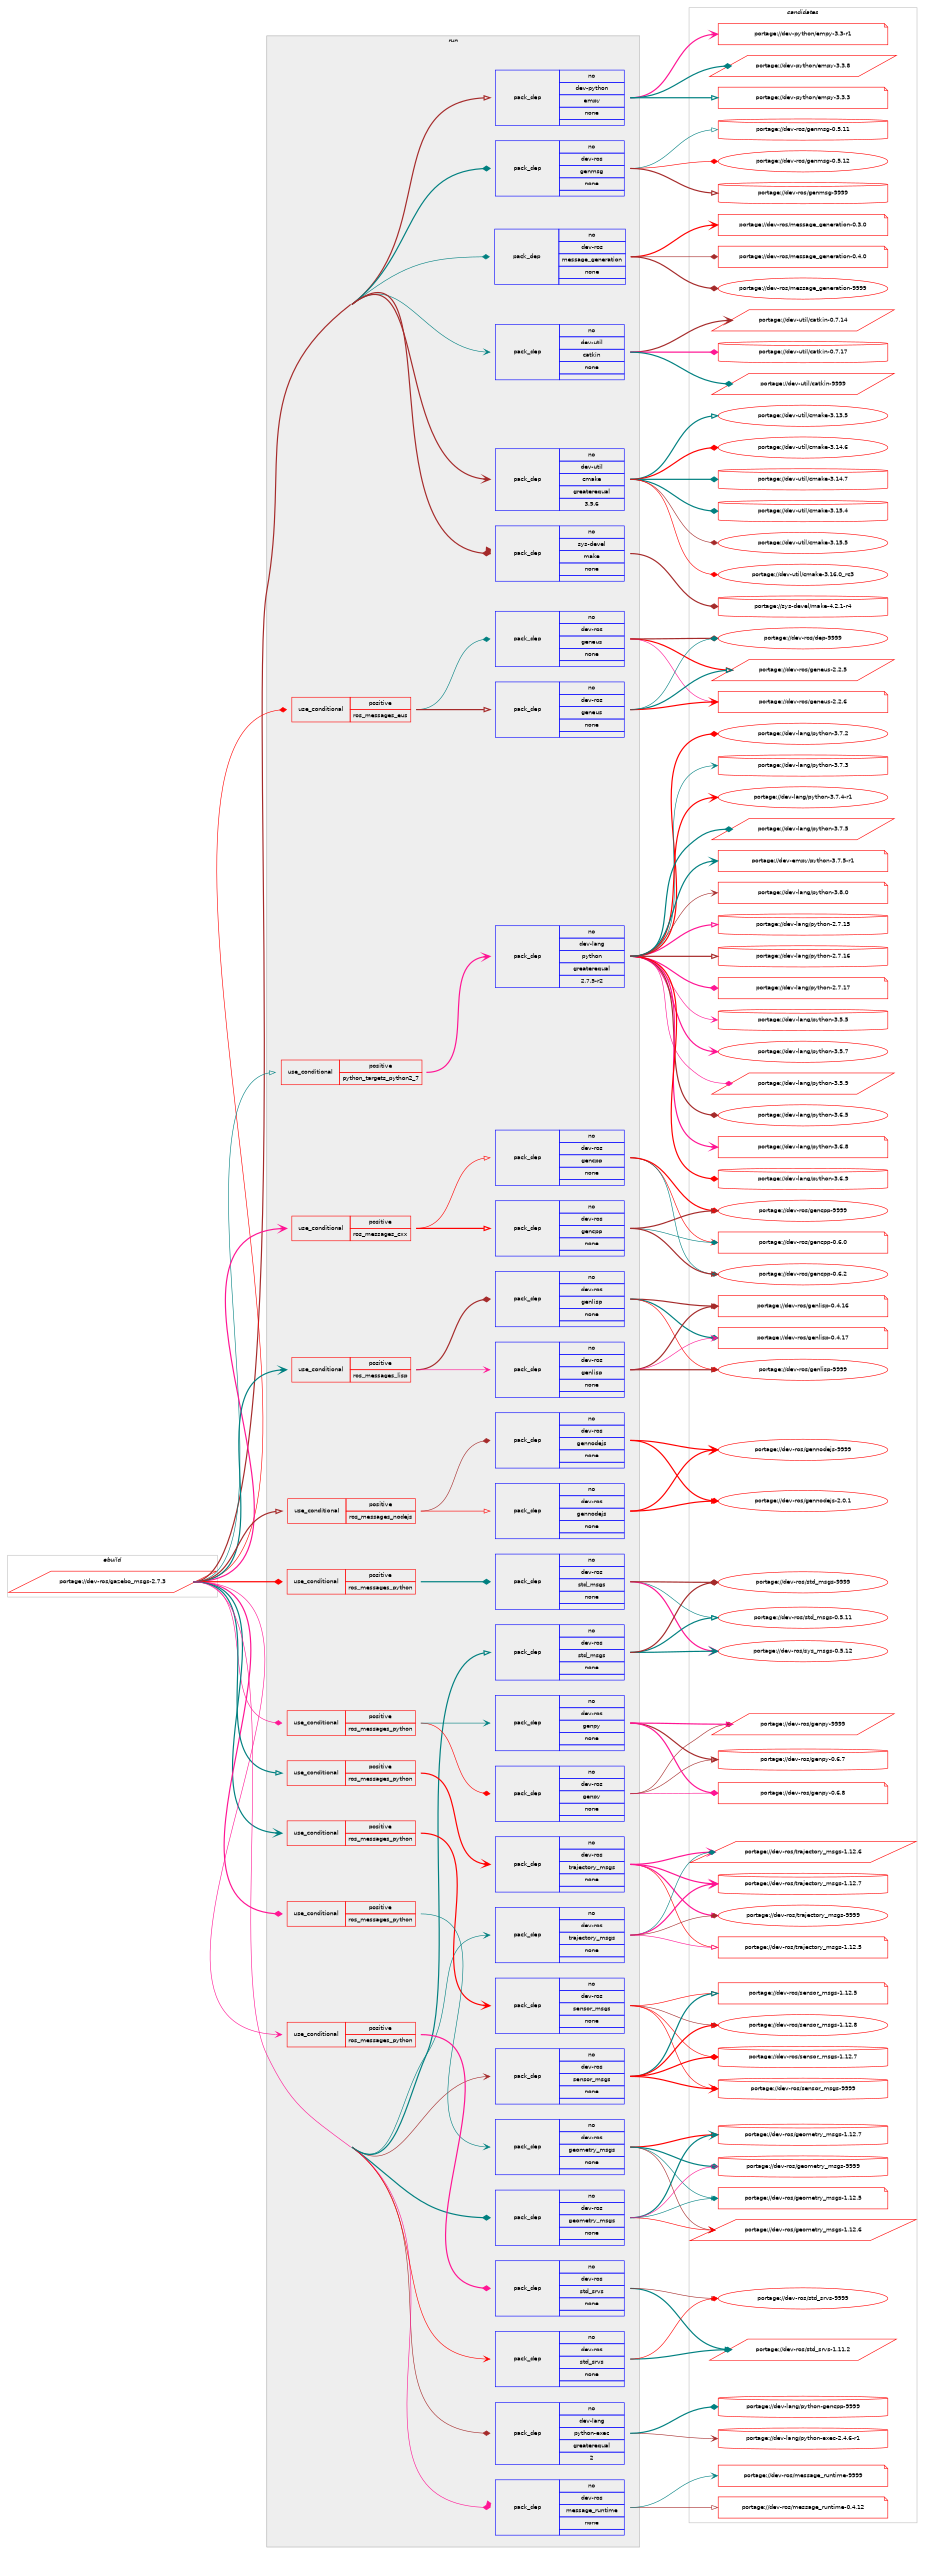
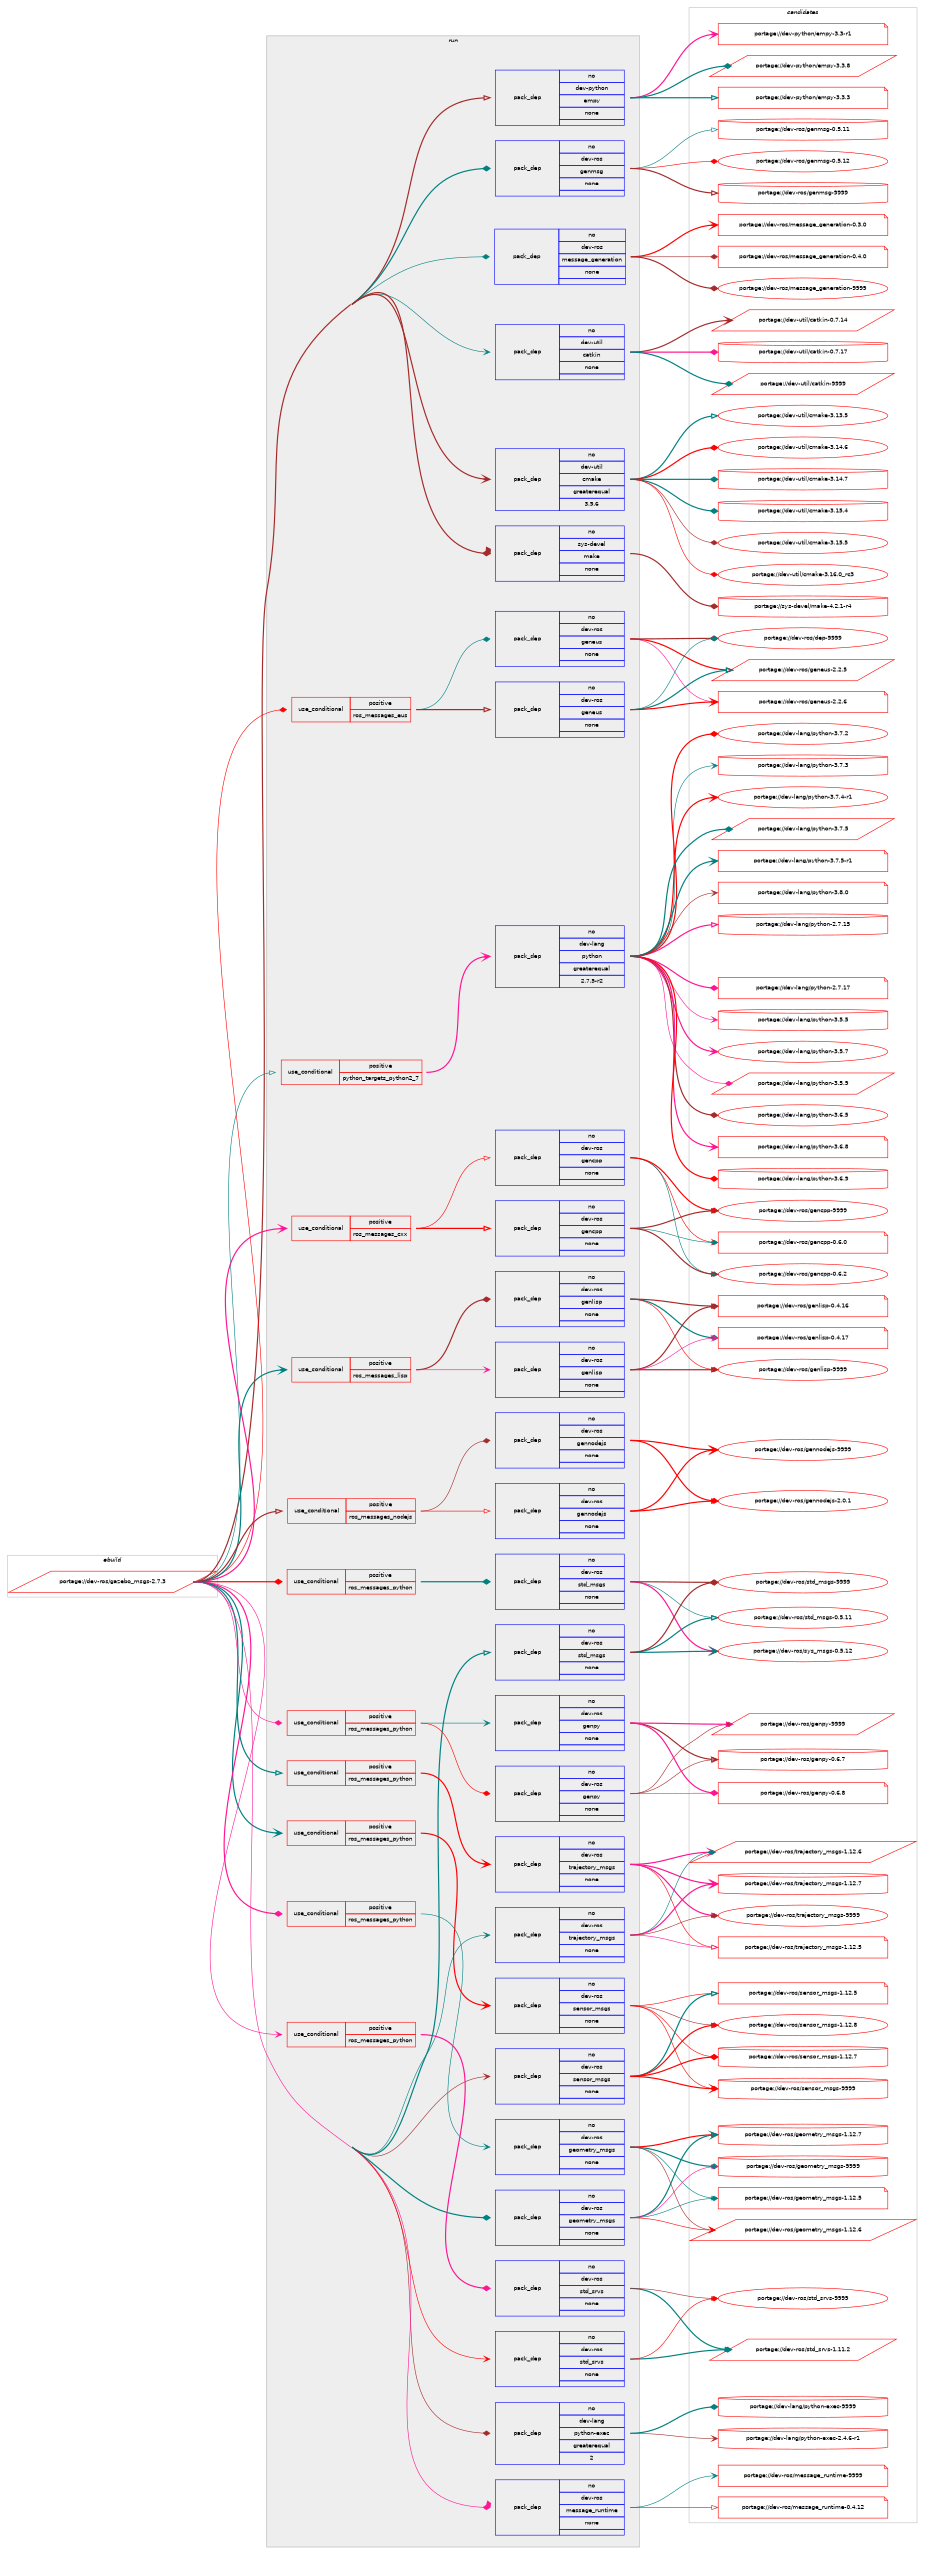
(803, 861) -> (803, 861)
(803, 956) -> none
(803, 2407) -> (803, 2407)
